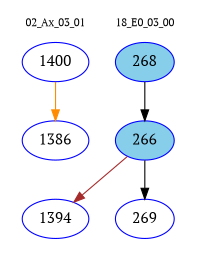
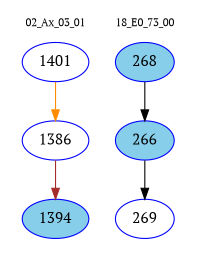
(145, 23) -> (145, 23)
(56, 62) -> (56, 62)
(114, 168) -> (56, 174)
(56, 219) -> (56, 219)
